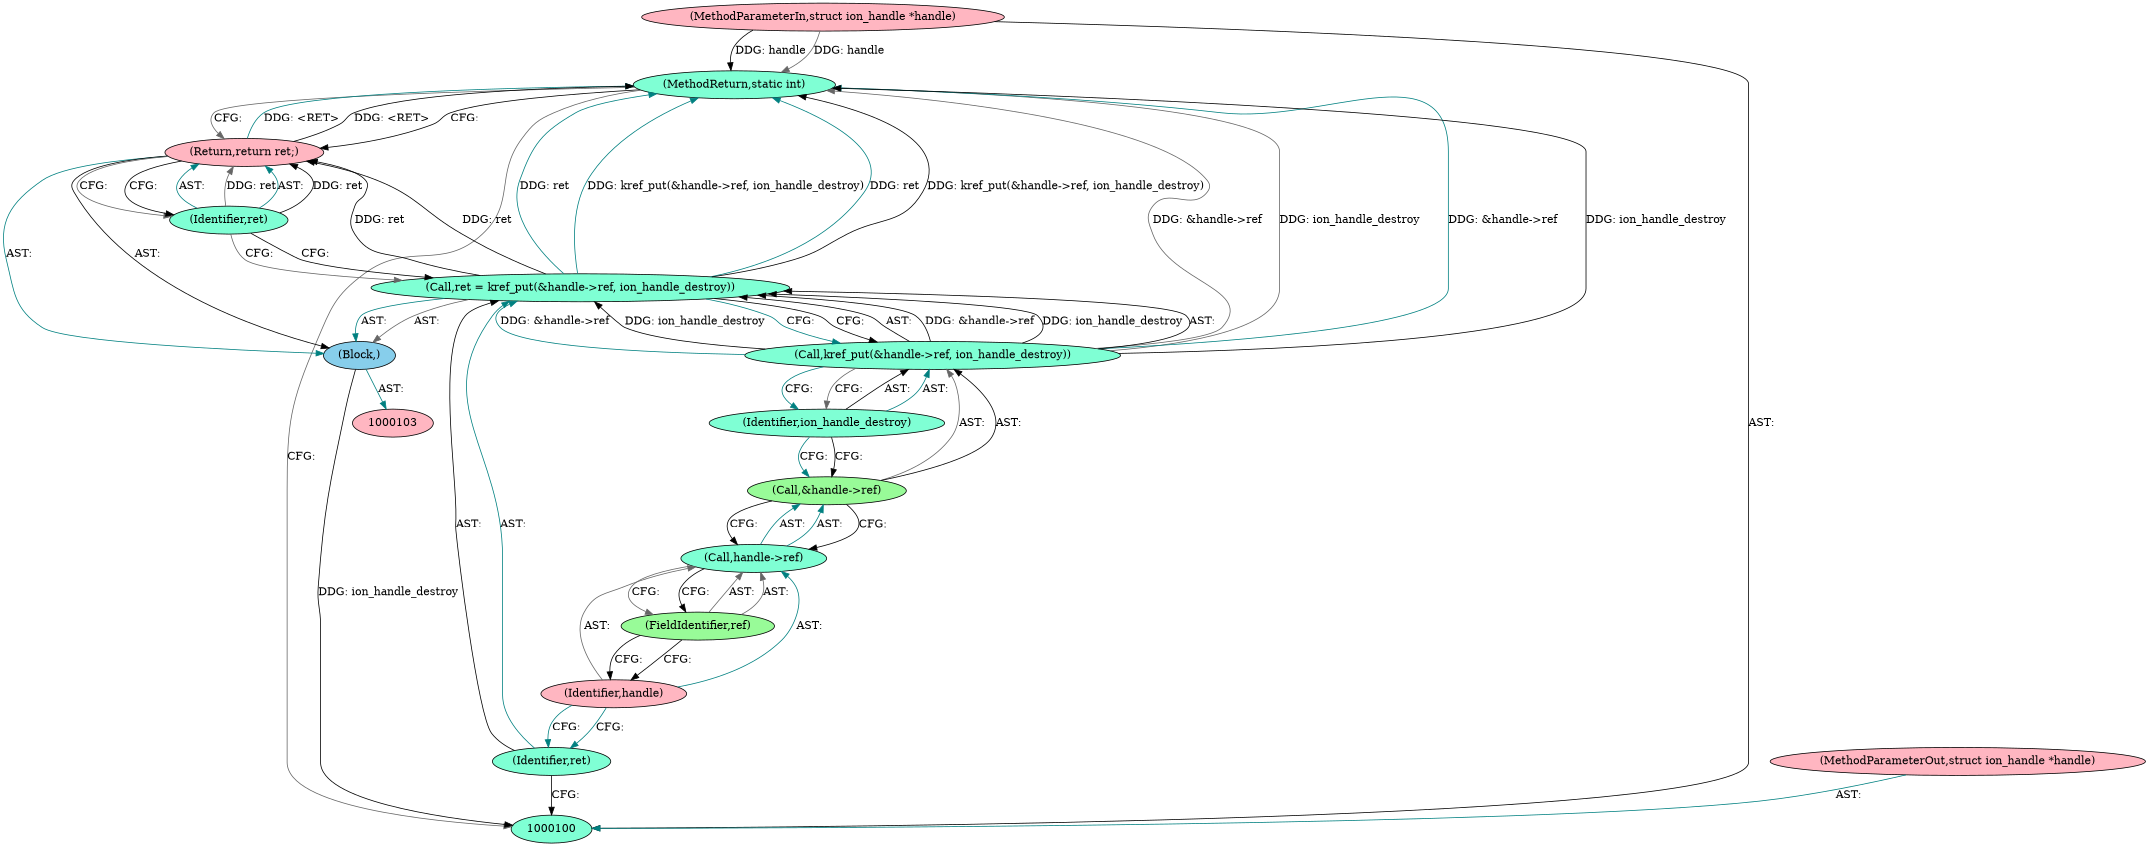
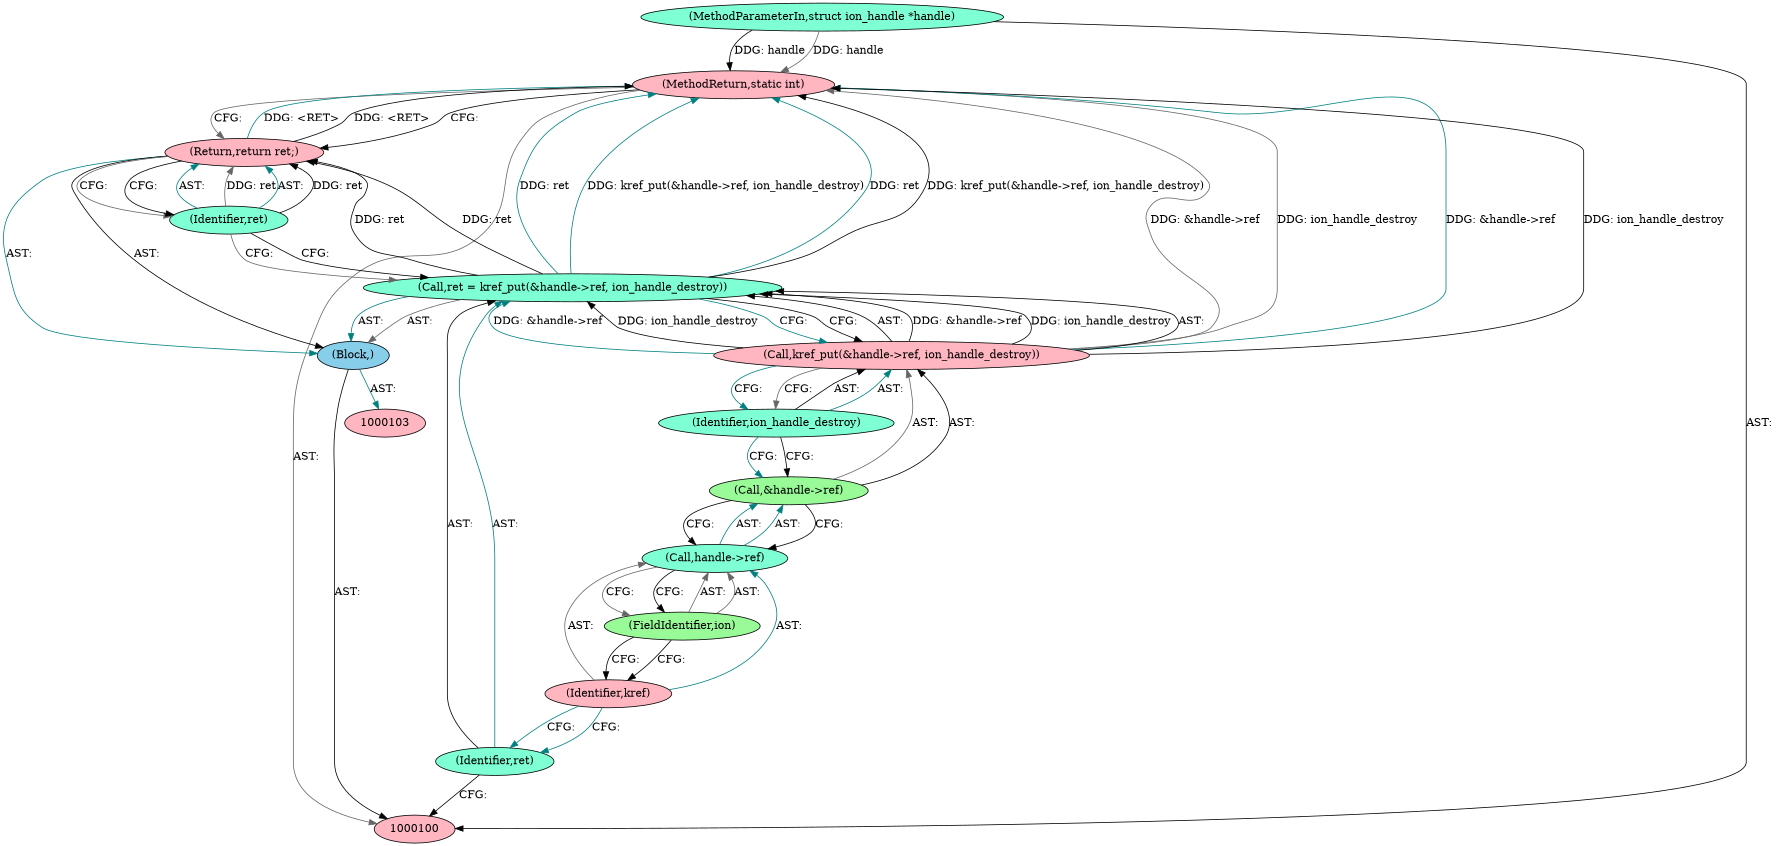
(823, 17) -> (822, 17)
(734, 85) -> (734, 85)
(933, 355) -> (902, 355)
(303, 457) -> (308, 457)
(389, 592) -> (349, 592)
(698, 626) -> (682, 626)
(614, 694) -> (608, 694)
(1958, 761) -> none
(552, 829) -> (415, 829)
